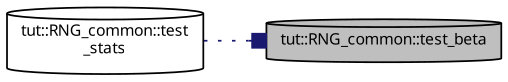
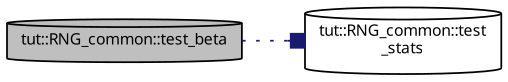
(226, 41) -> (265, 41)
